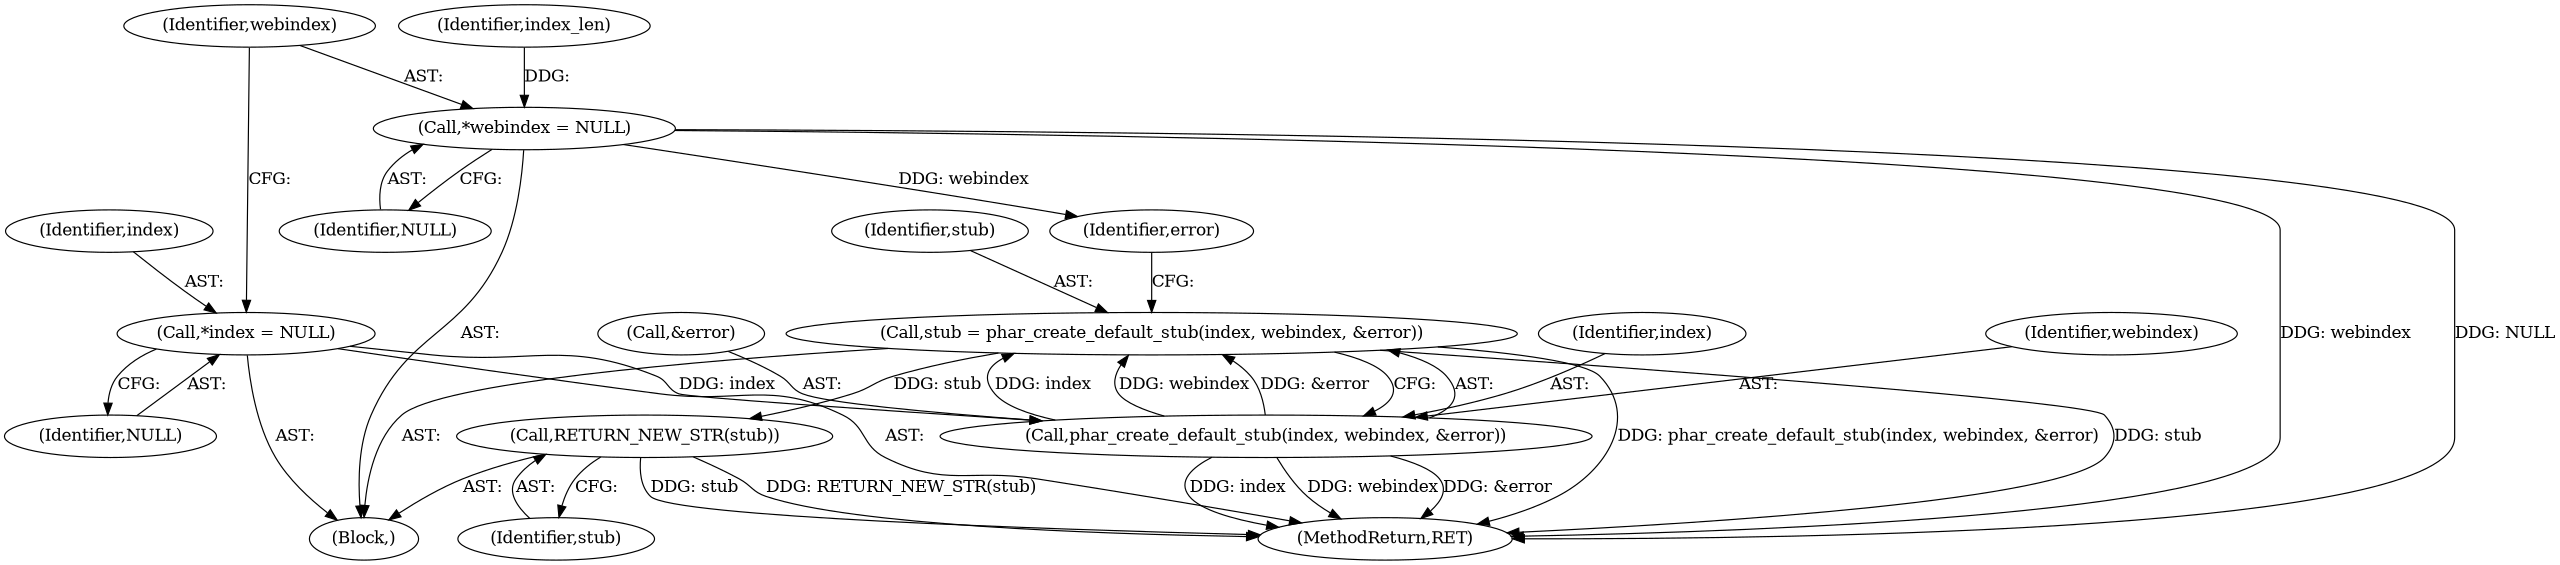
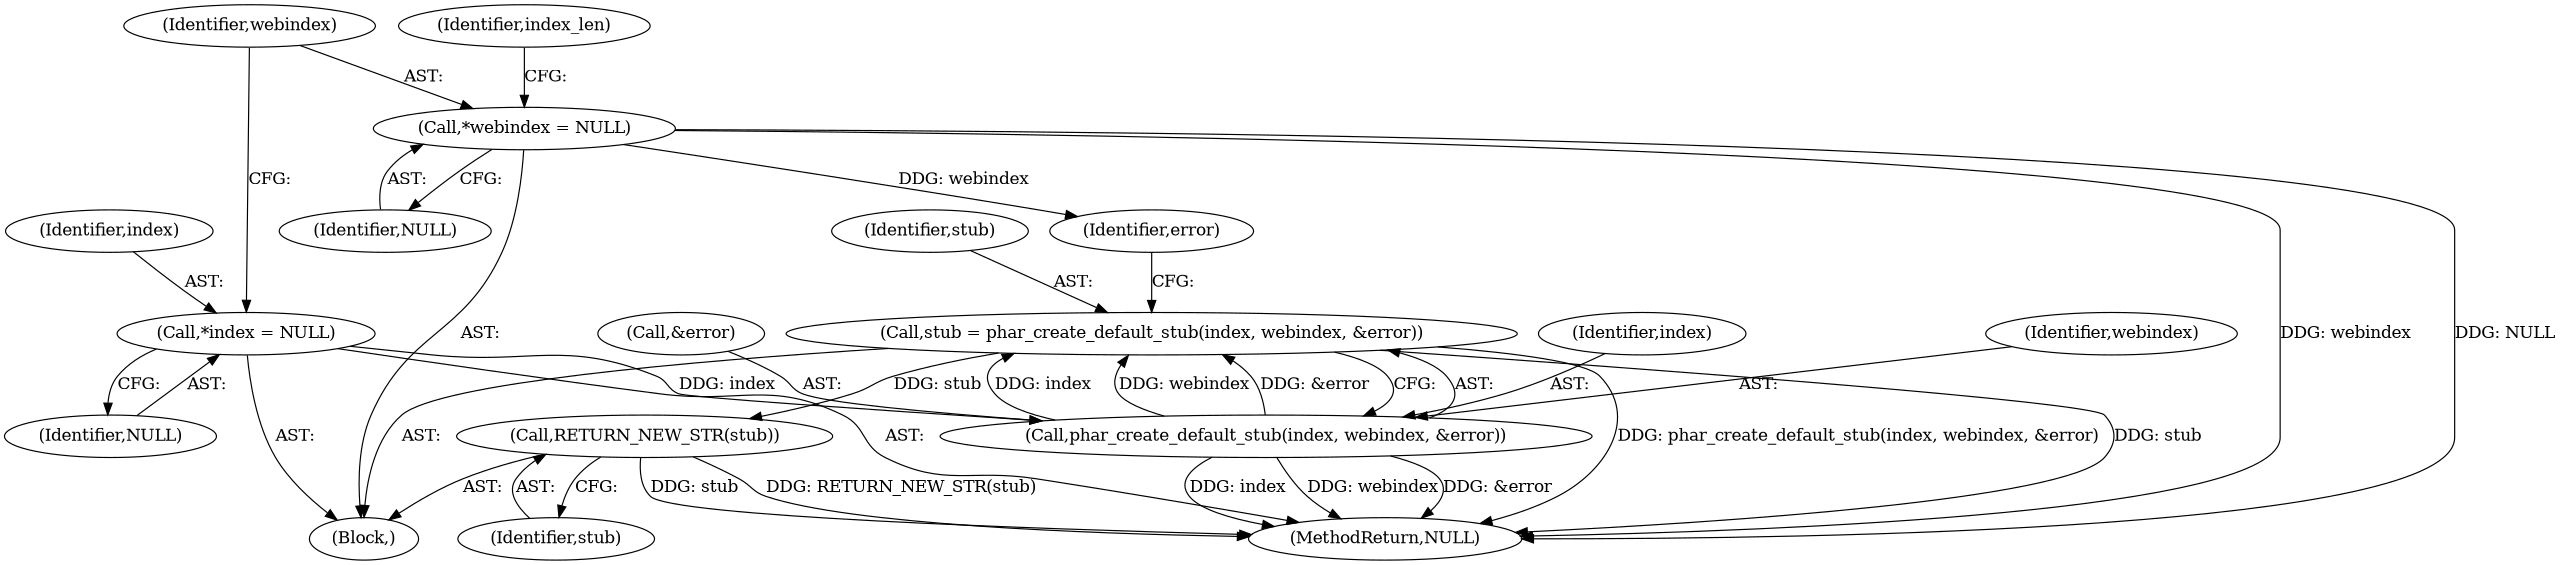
(550, 77) -> (549, 77)
(1385, 539) -> (1385, 539)
